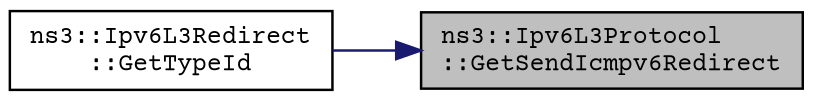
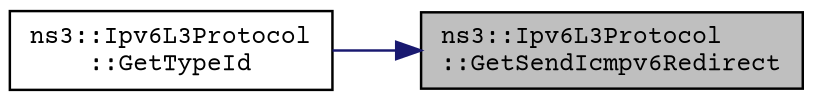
(171, 50) -> (171, 50)
